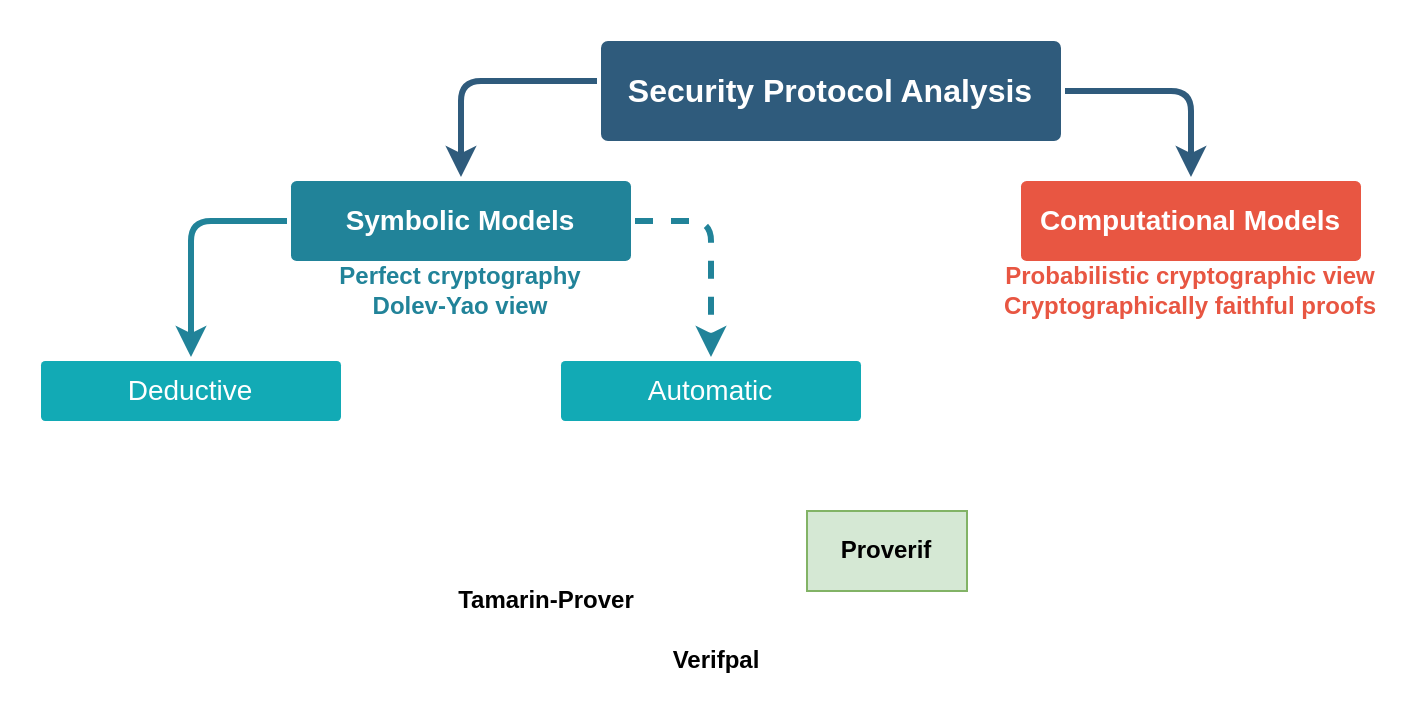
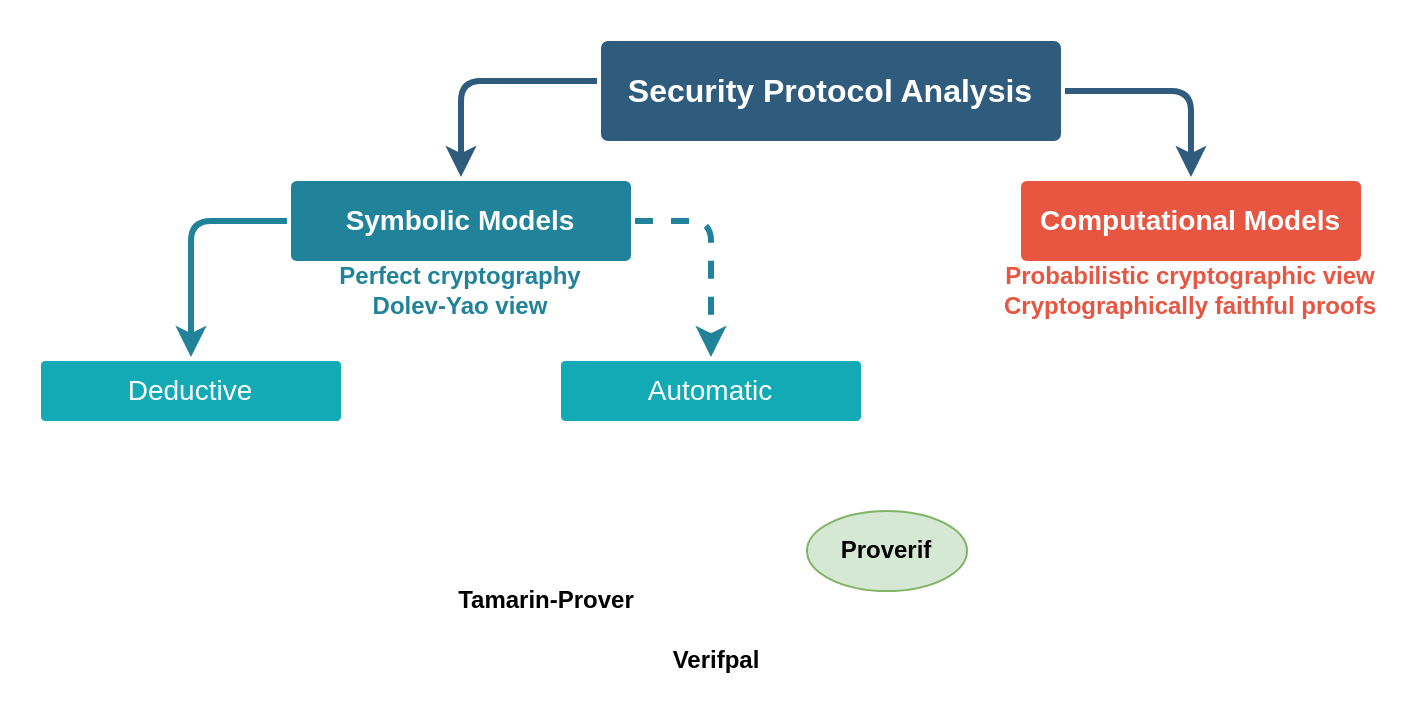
(887, 551) -> (887, 551)
